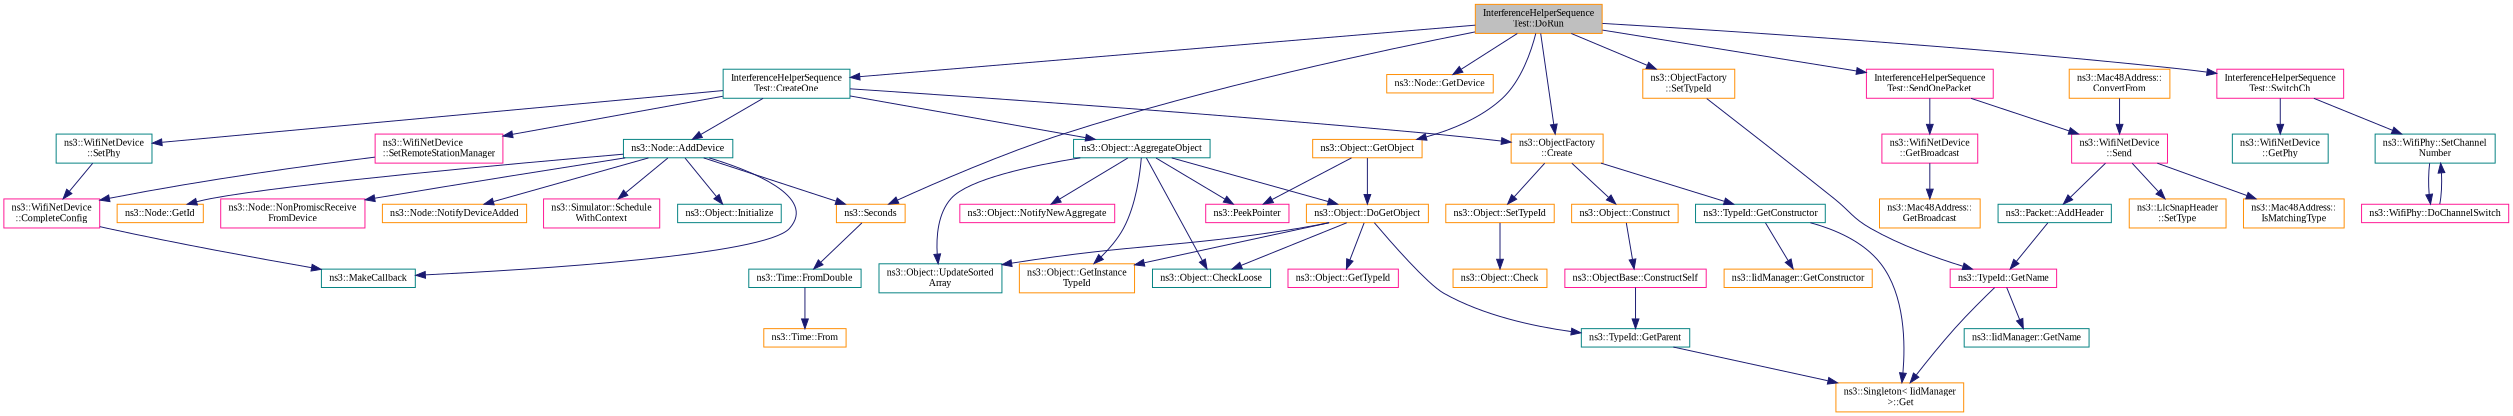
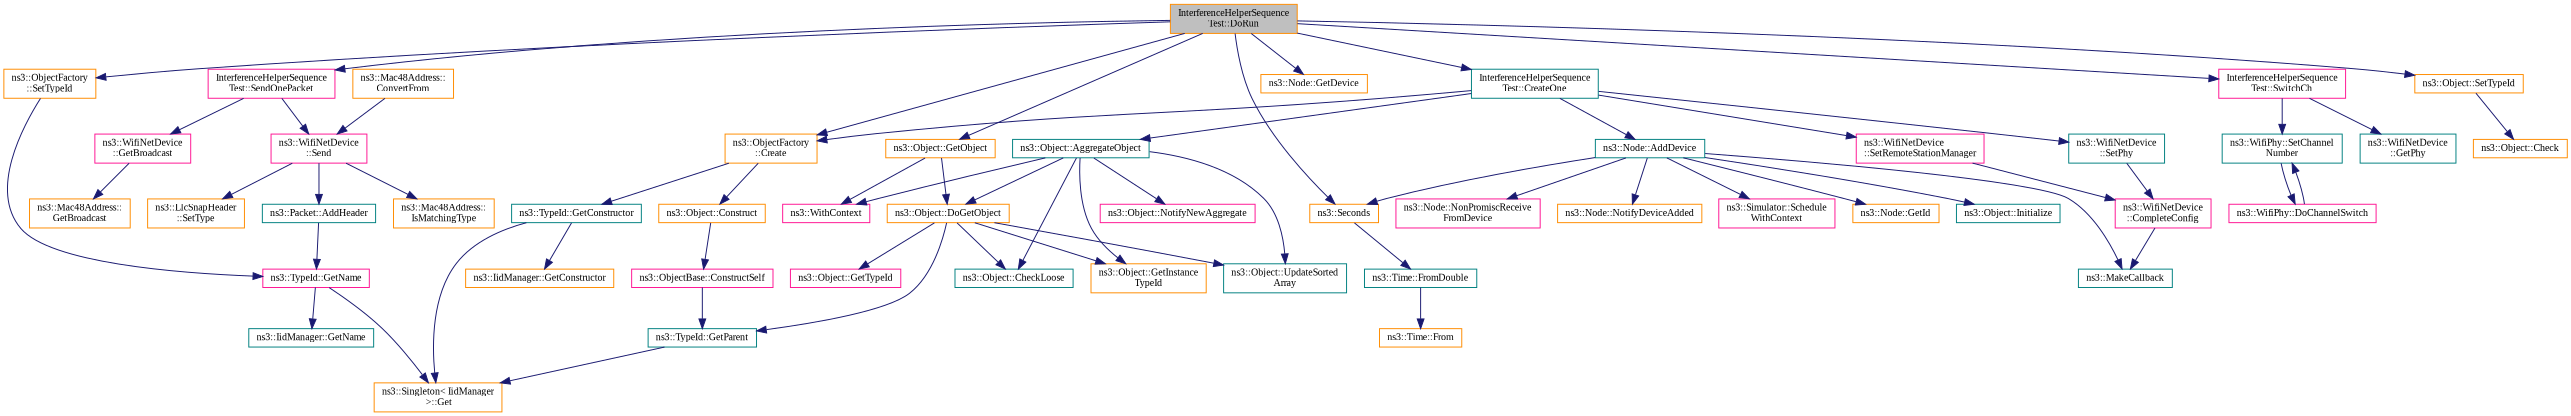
(1529, 180) -> (1852, 38)
(1247, 213) -> (826, 213)
